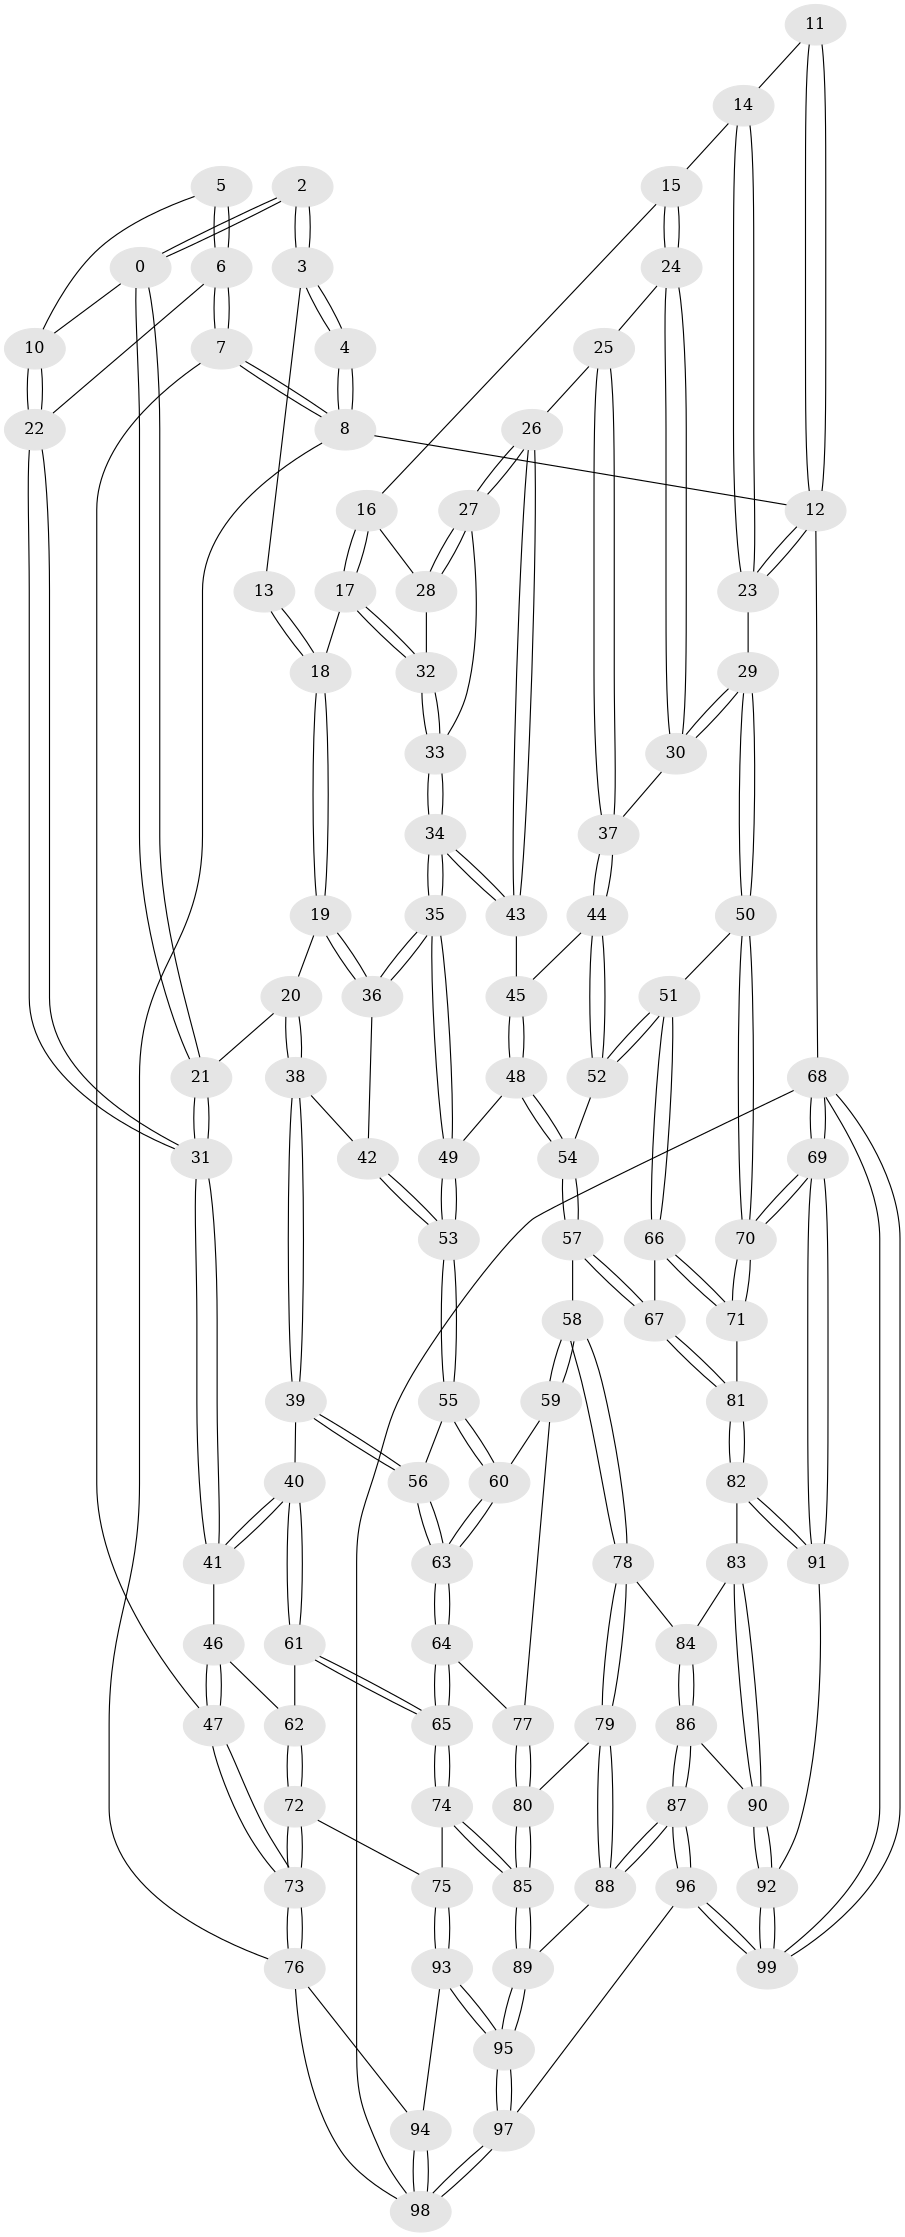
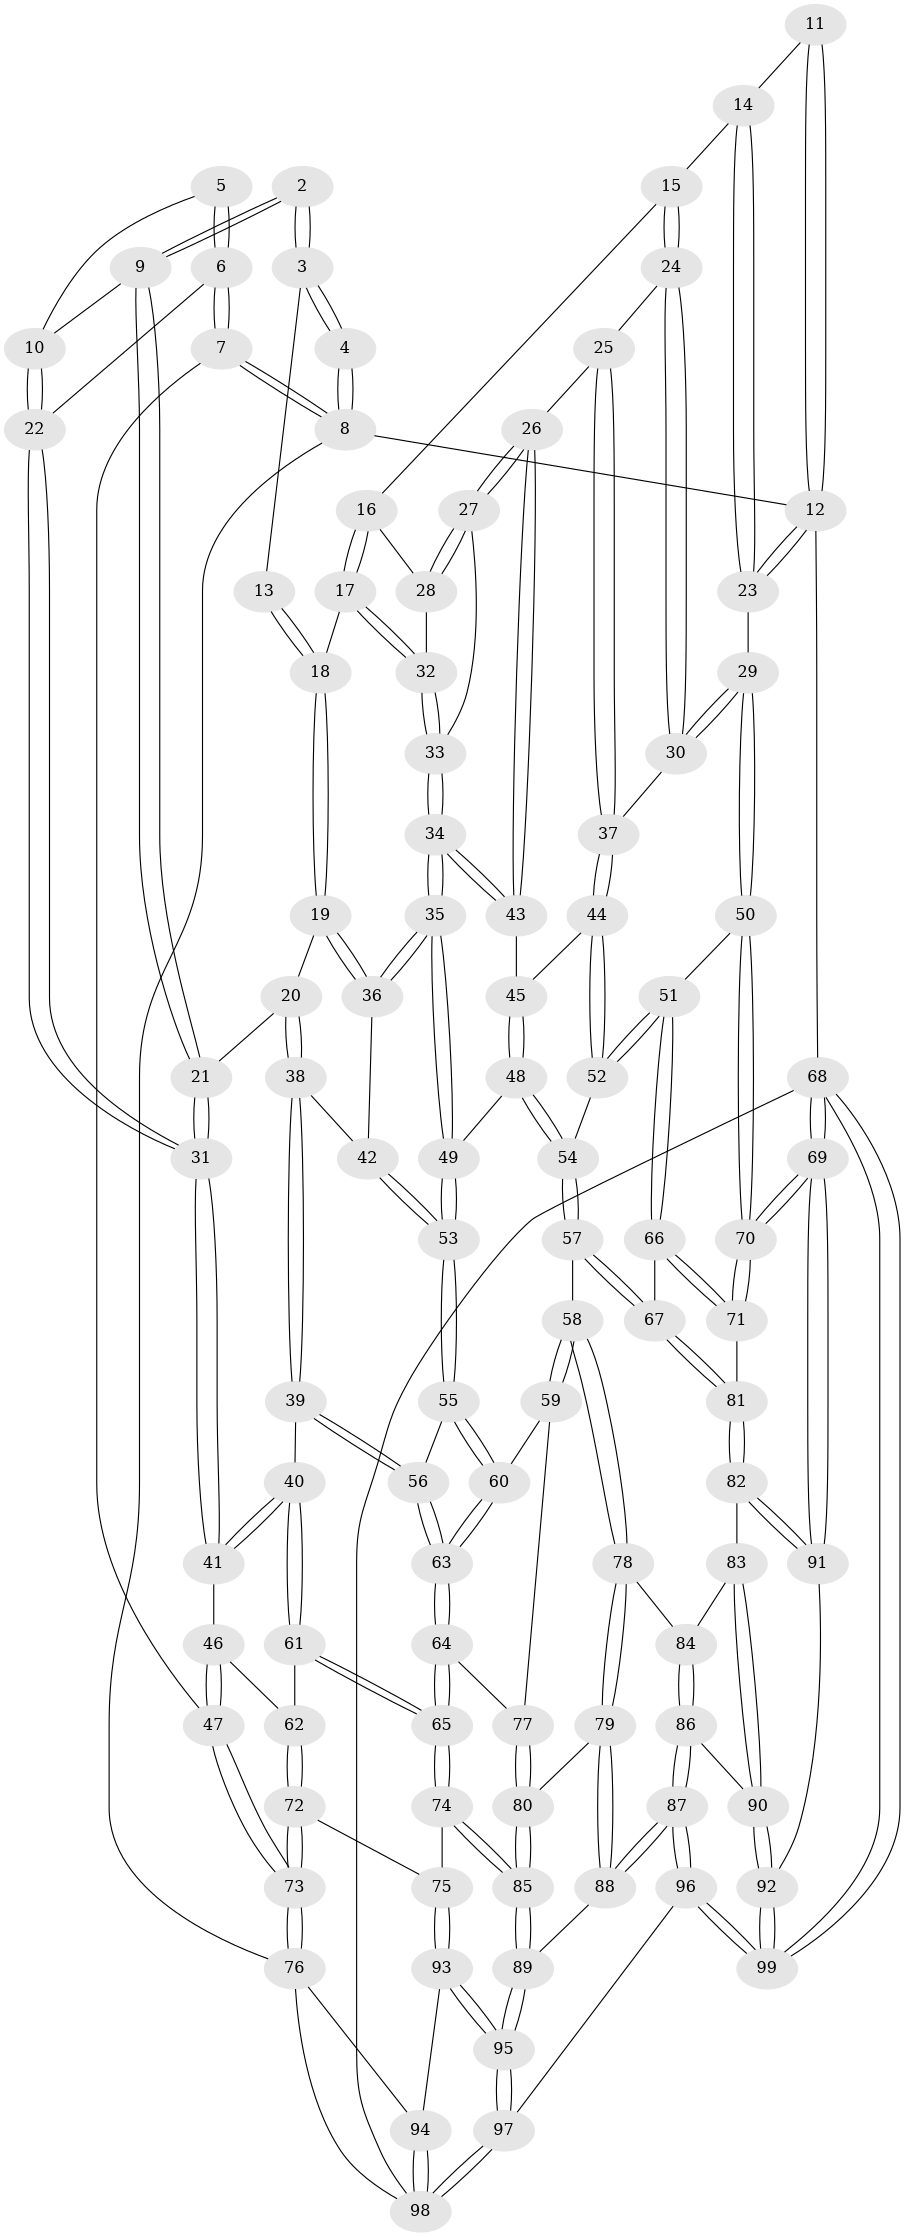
(141, 268) -> (141, 268)
